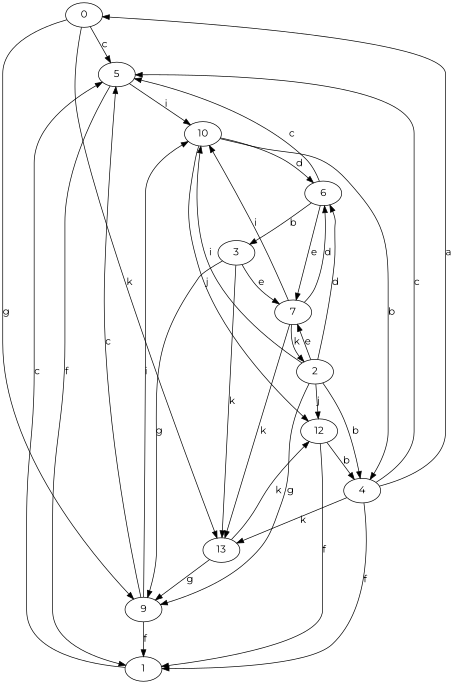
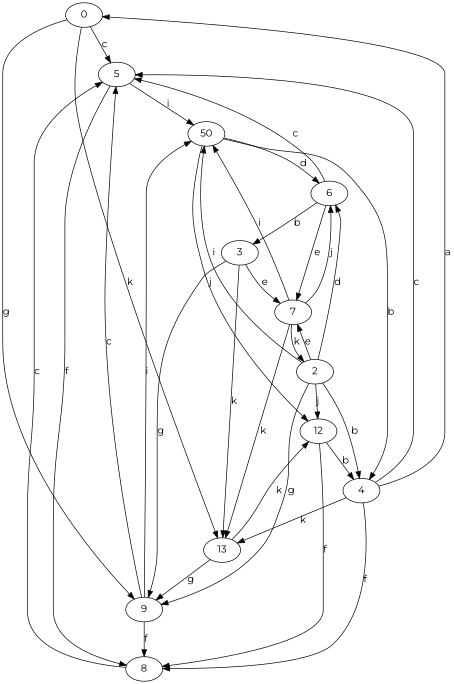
(203, 134) -> (206, 134)
(328, 253) -> (331, 253)
(144, 669) -> (144, 669)
